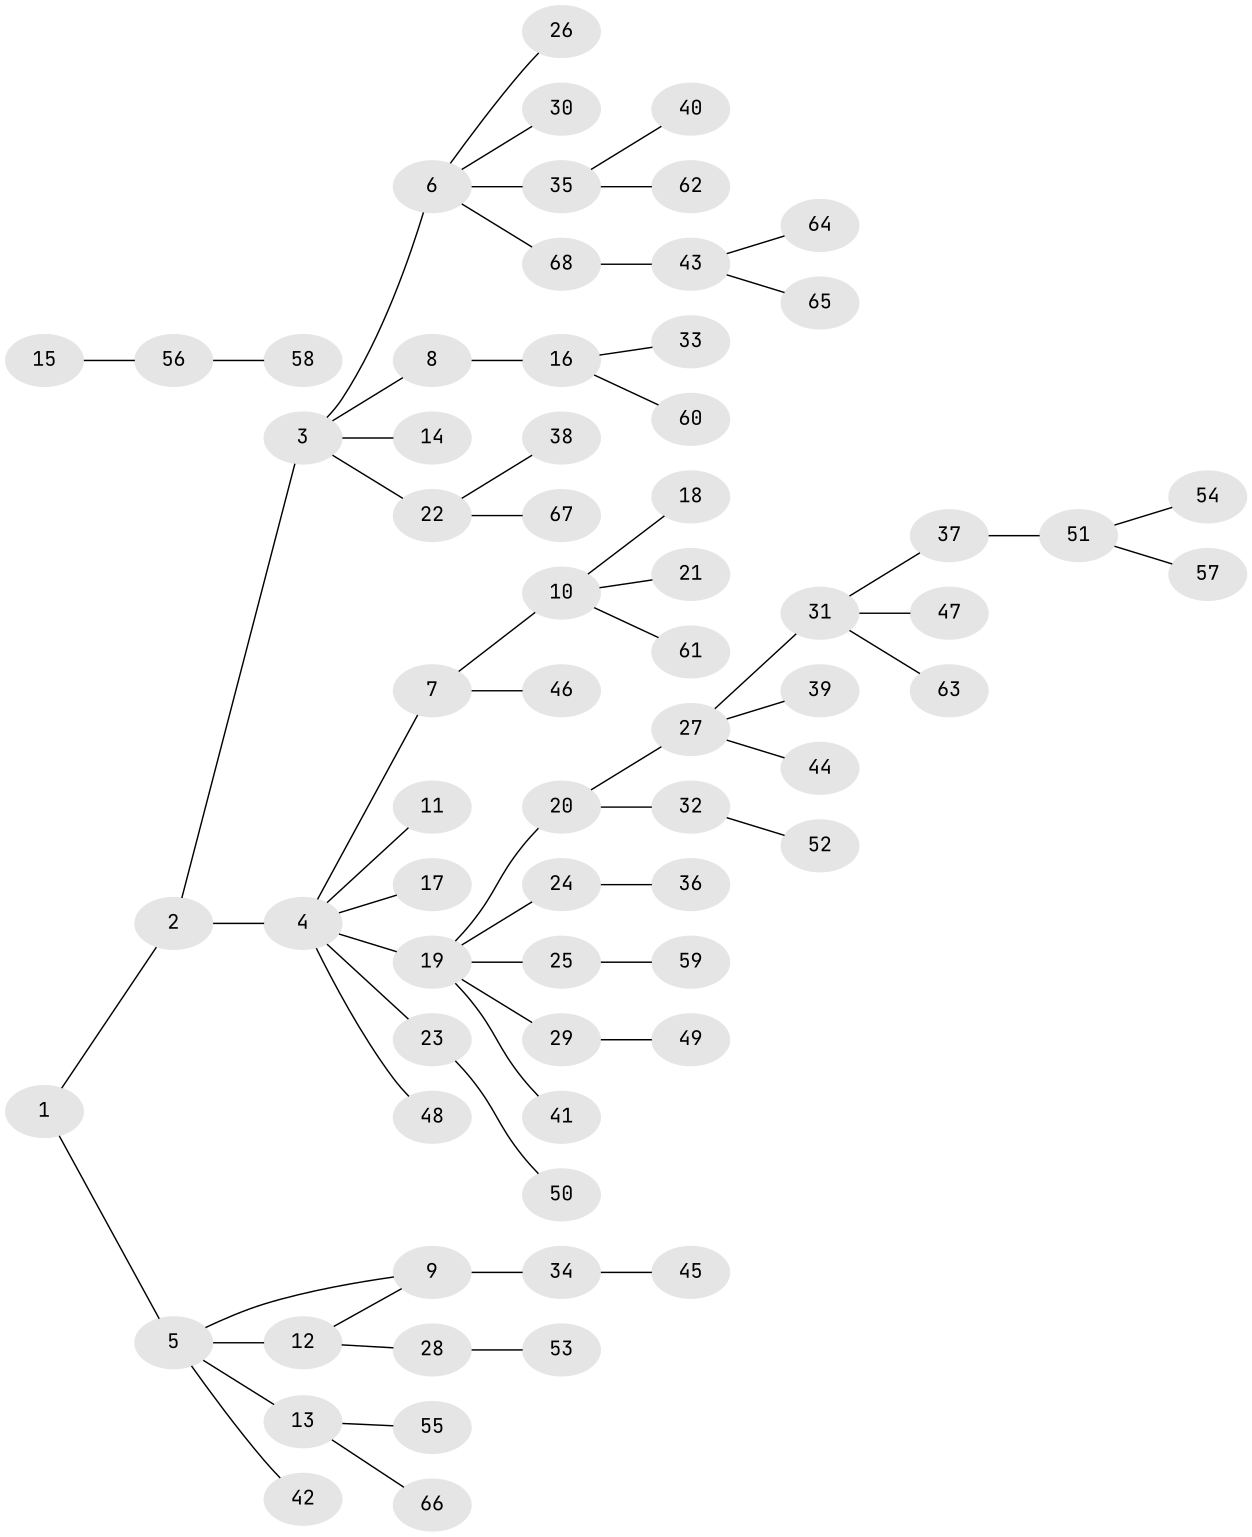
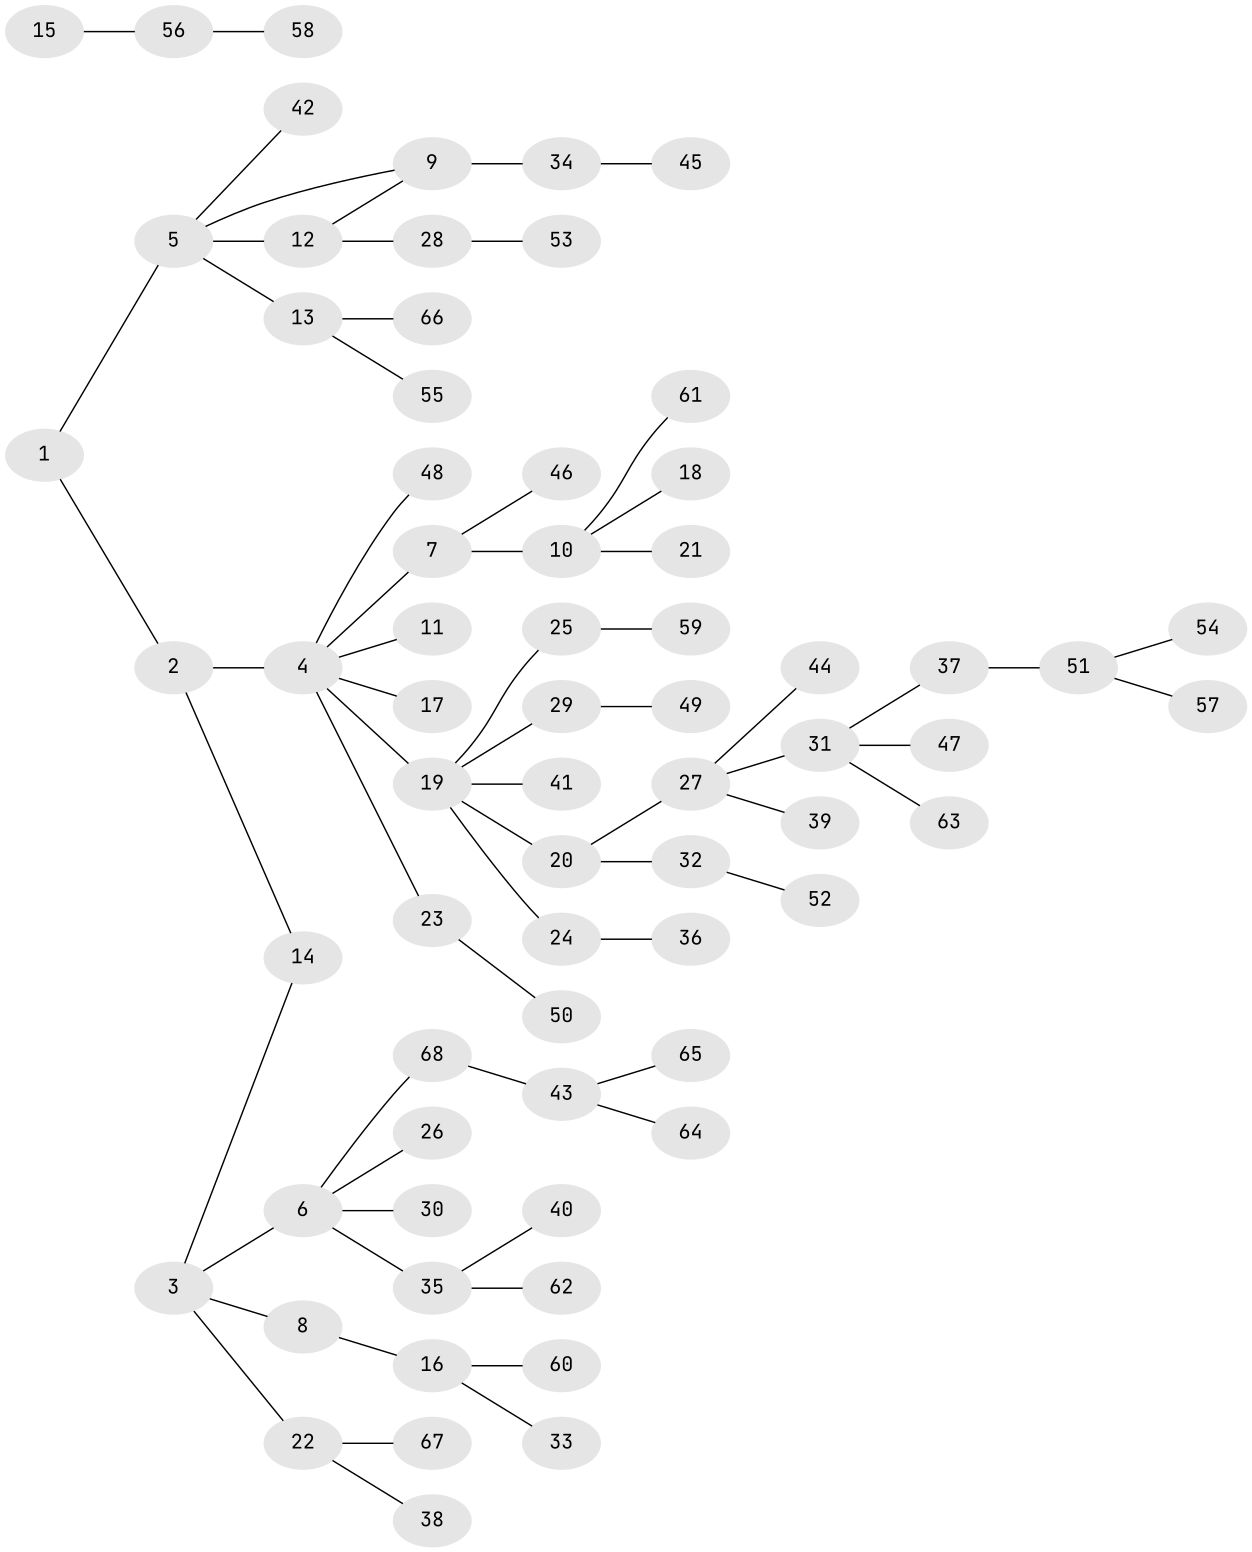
(238, 681) -> (238, 813)
